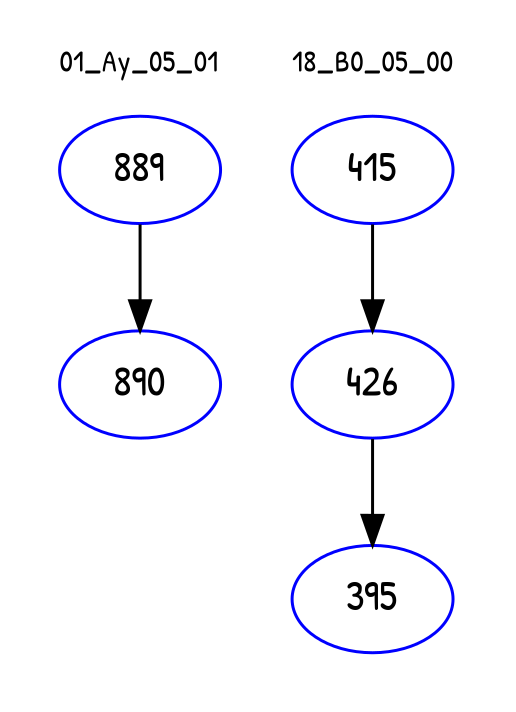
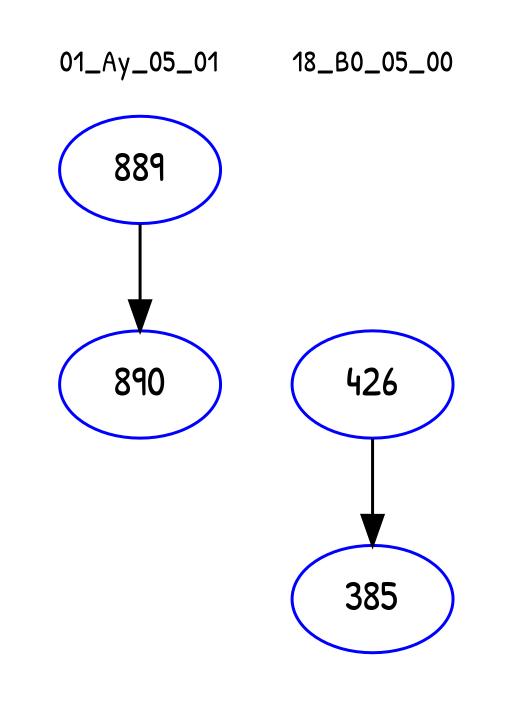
(373, 170) -> none
(373, 599) -> (373, 599)
